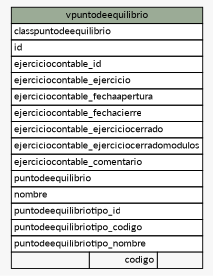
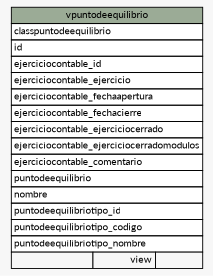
(140, 260) -> (141, 260)
